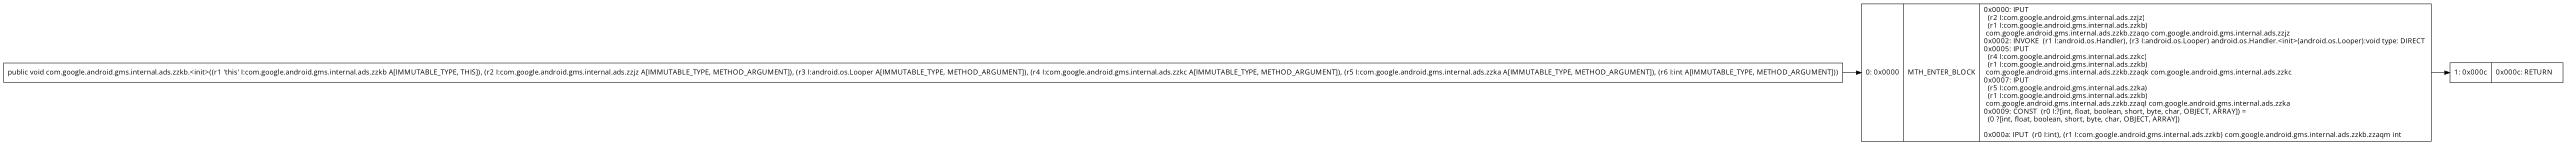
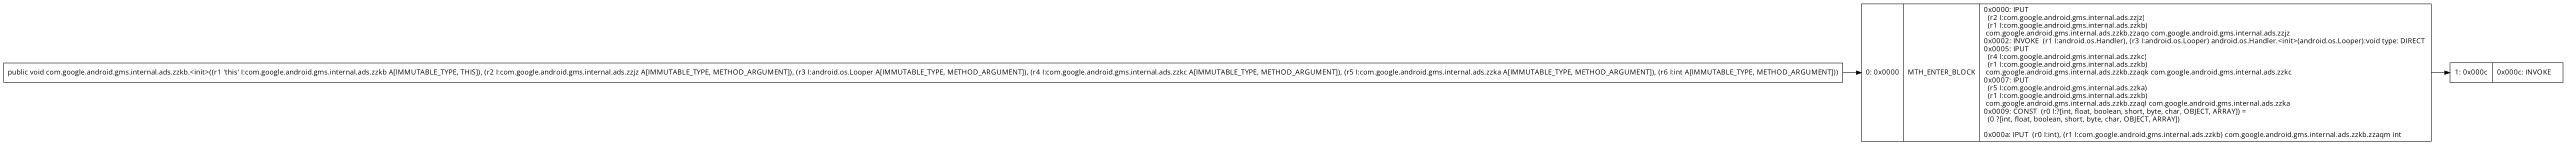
(2527, 72) -> (2527, 72)
